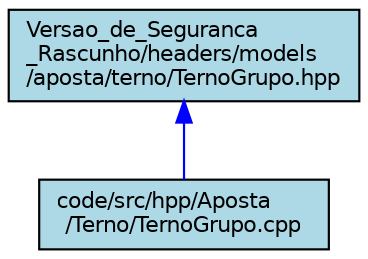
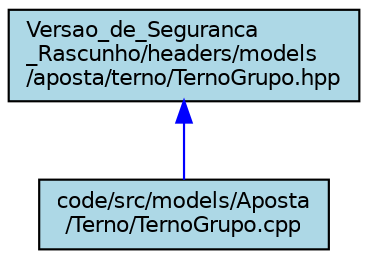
(184, 215) -> (184, 215)
